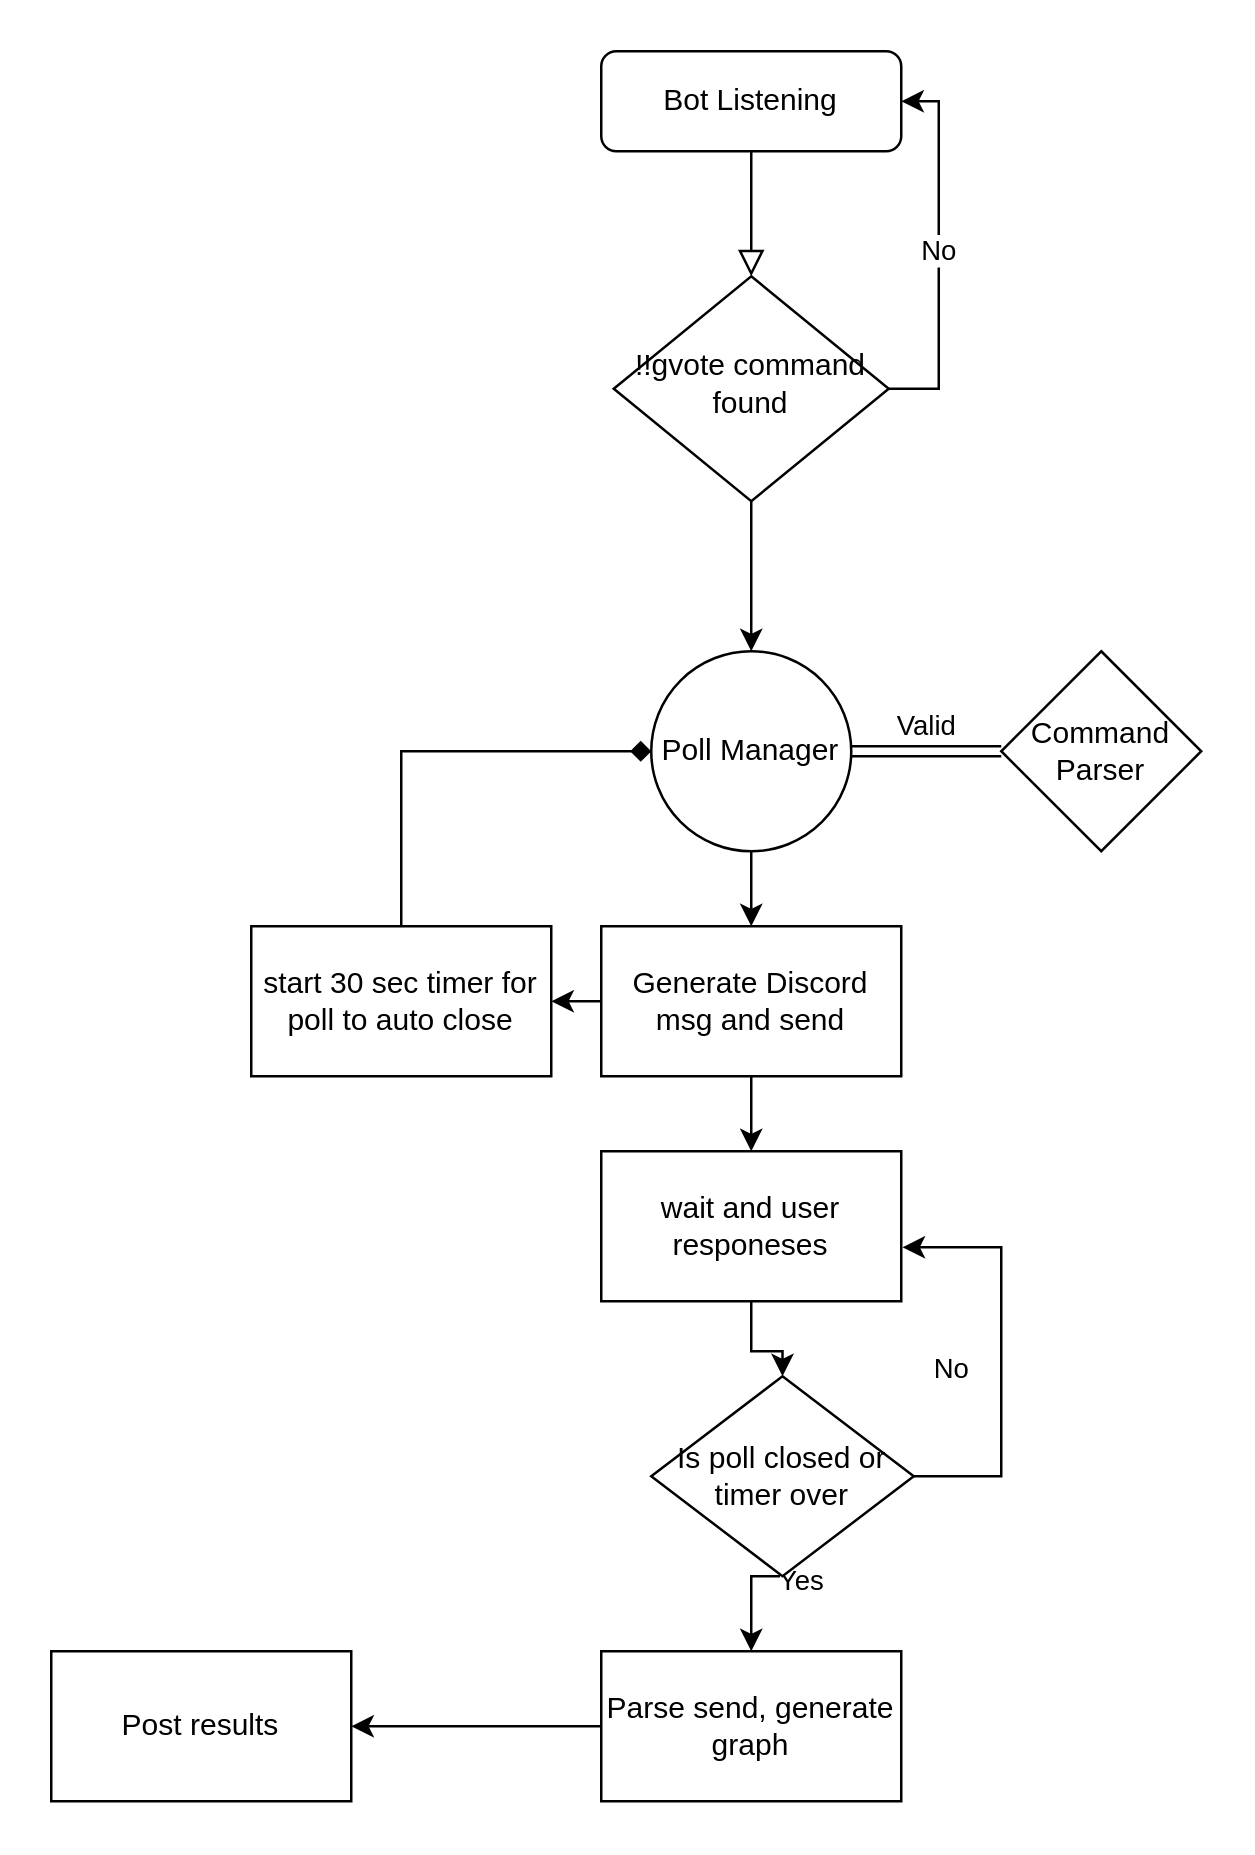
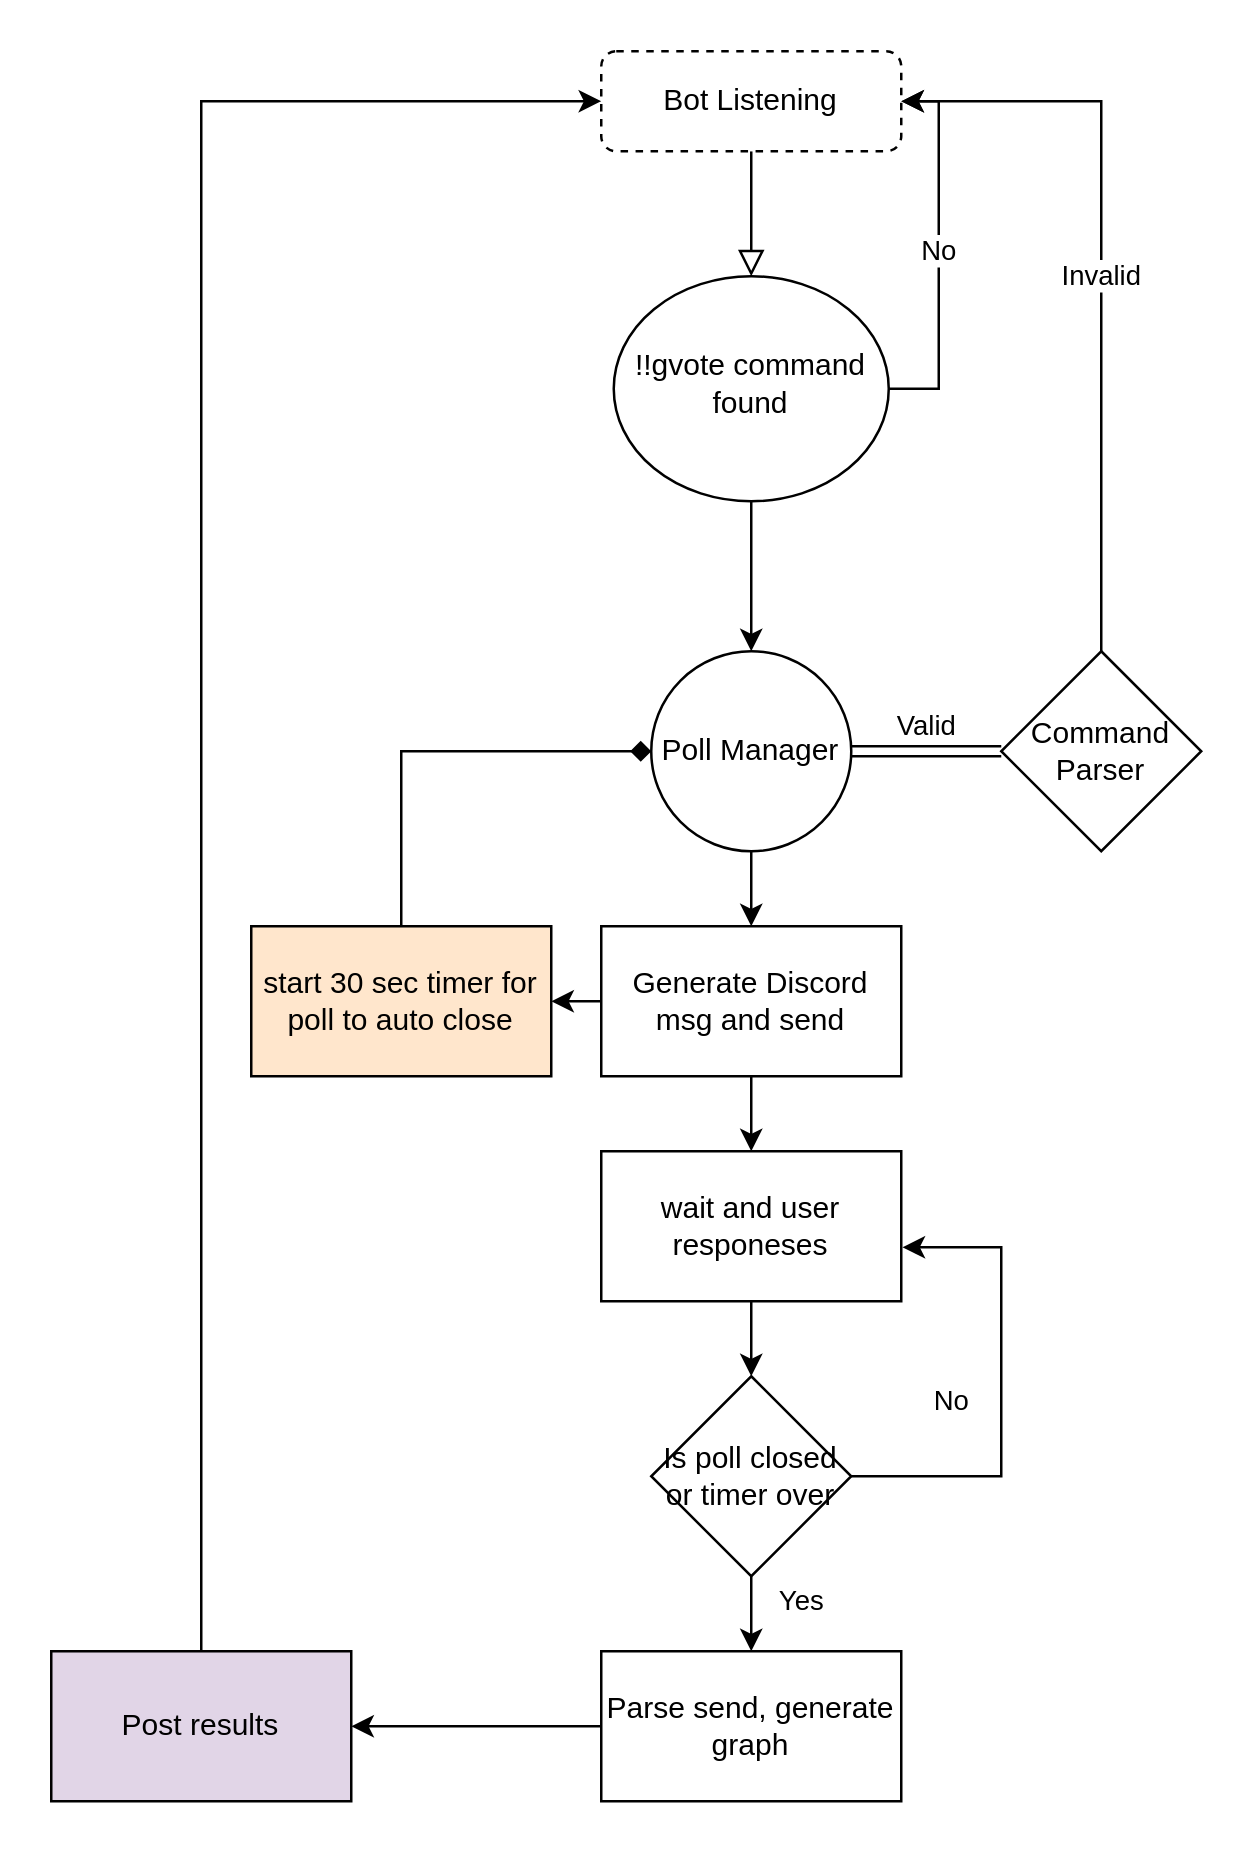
(751, 101) -> (751, 101)
none -> (1101, 297)
(751, 389) -> (751, 389)
none -> (201, 684)
(401, 1001) -> (401, 1001)
(783, 1476) -> (751, 1476)
(201, 1726) -> (201, 1726)
